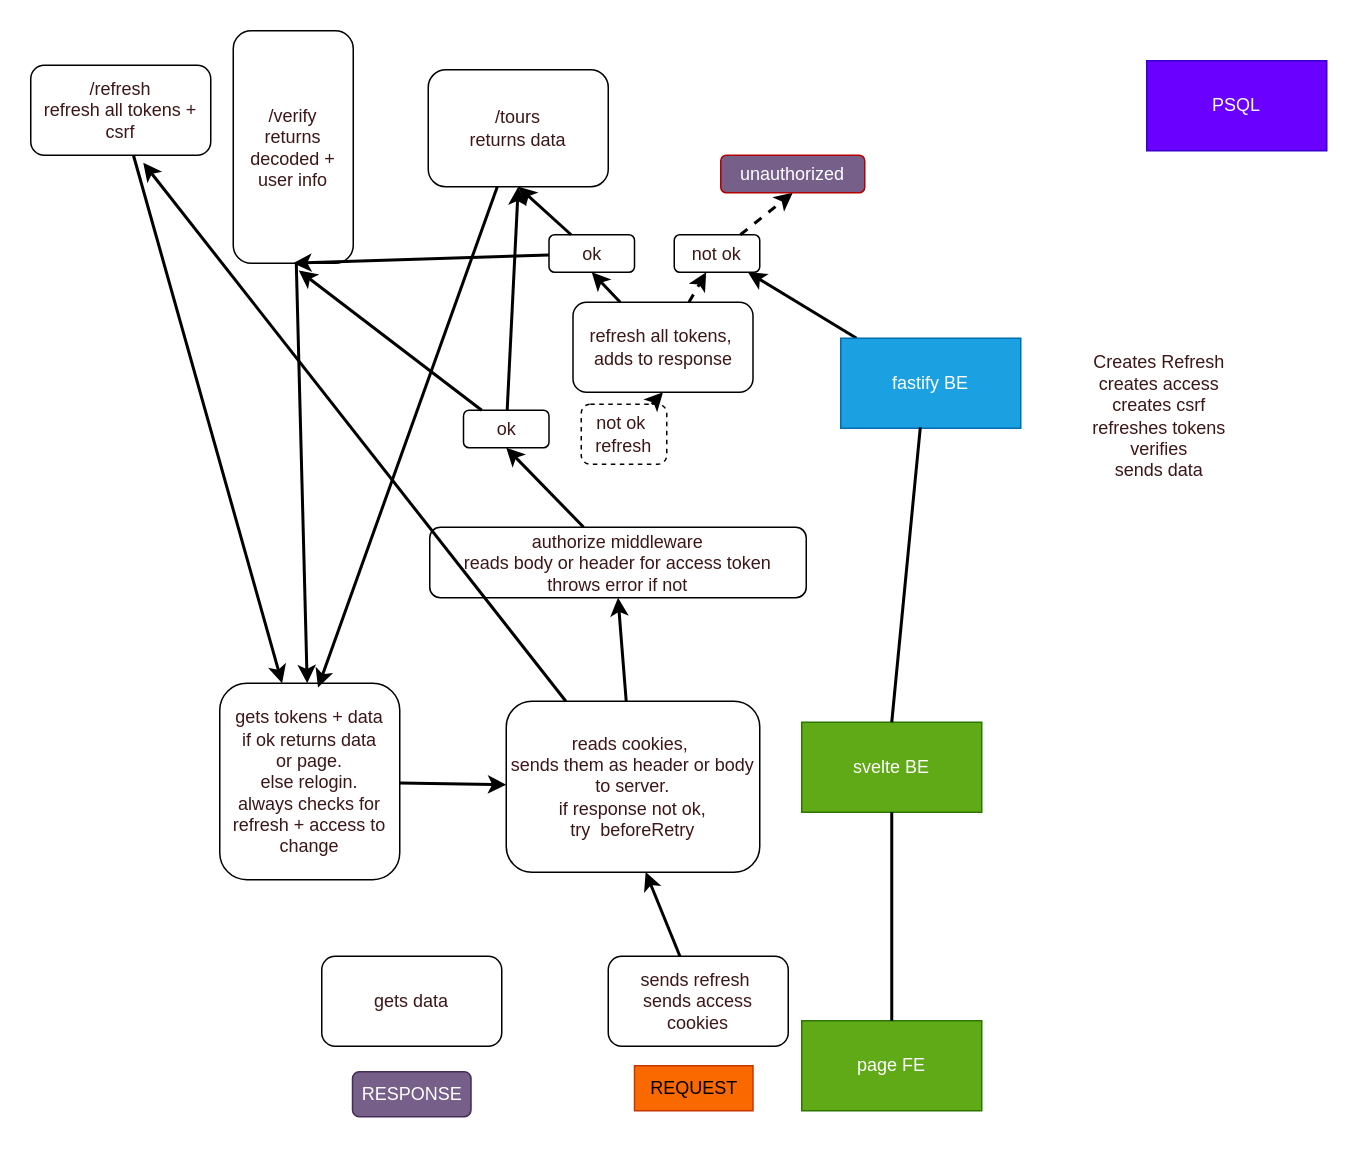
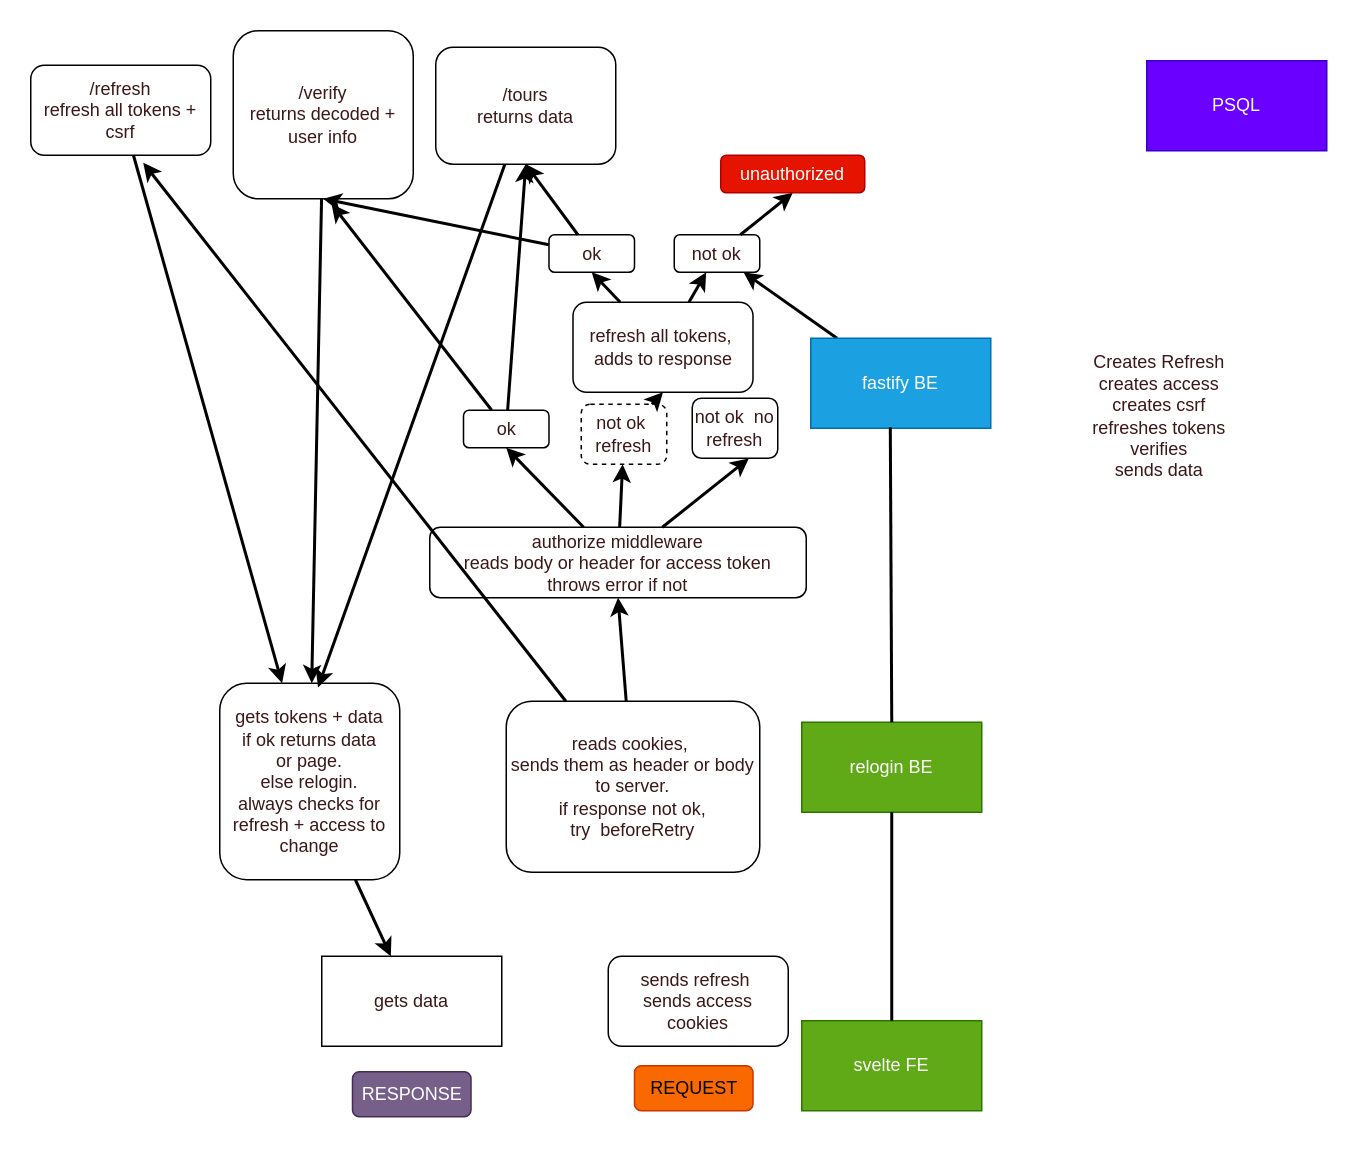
(518, 128) -> (526, 106)
(293, 147) -> (323, 115)
(793, 174) -> (793, 174)
(764, 216) -> (764, 216)
(695, 291) -> (695, 291)
(931, 383) -> (901, 383)
none -> (735, 428)
none -> (701, 497)
none -> (621, 502)
(892, 767) -> (892, 767)
(447, 784) -> (370, 912)
(665, 920) -> none
(412, 1001) -> (412, 1001)
(892, 1066) -> (892, 1066)
(694, 1088) -> (694, 1088)
